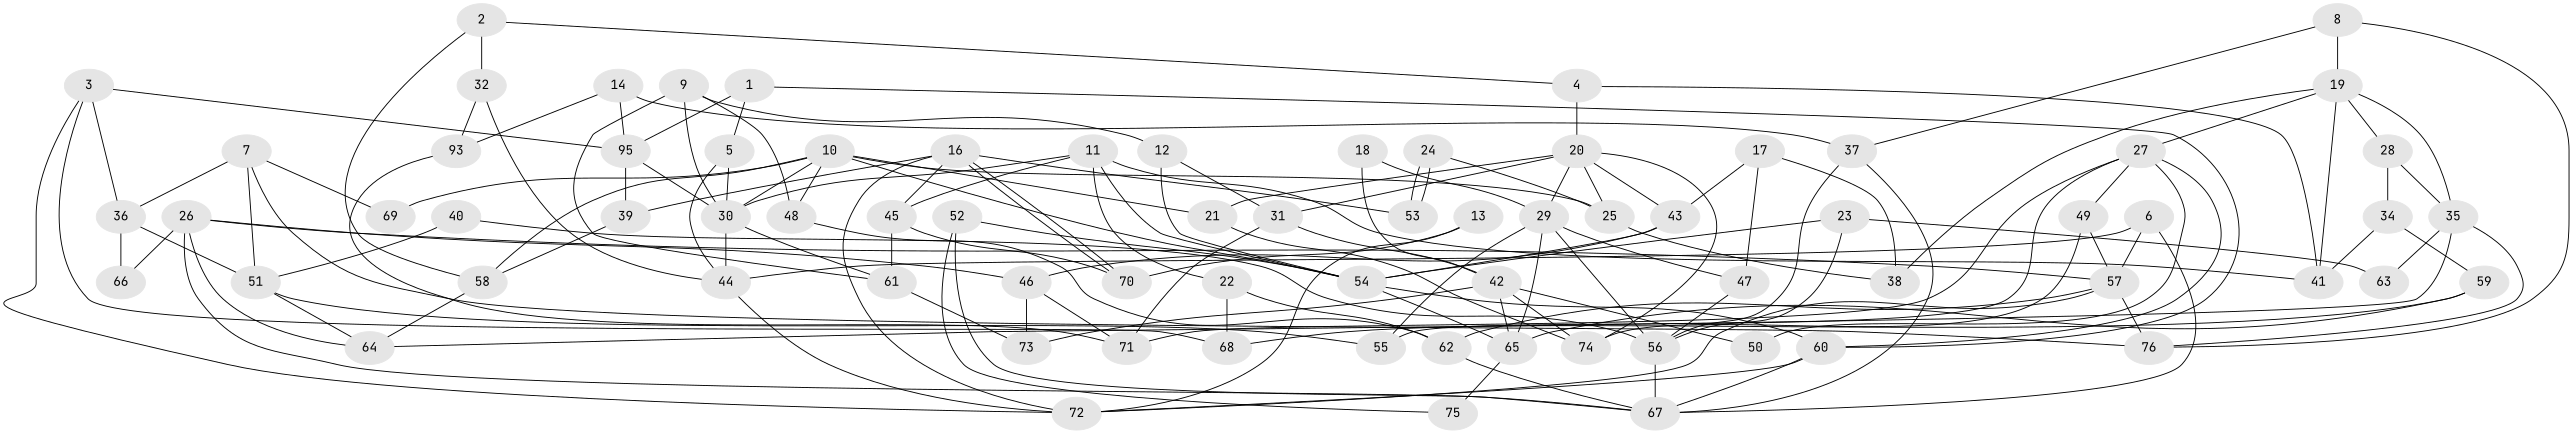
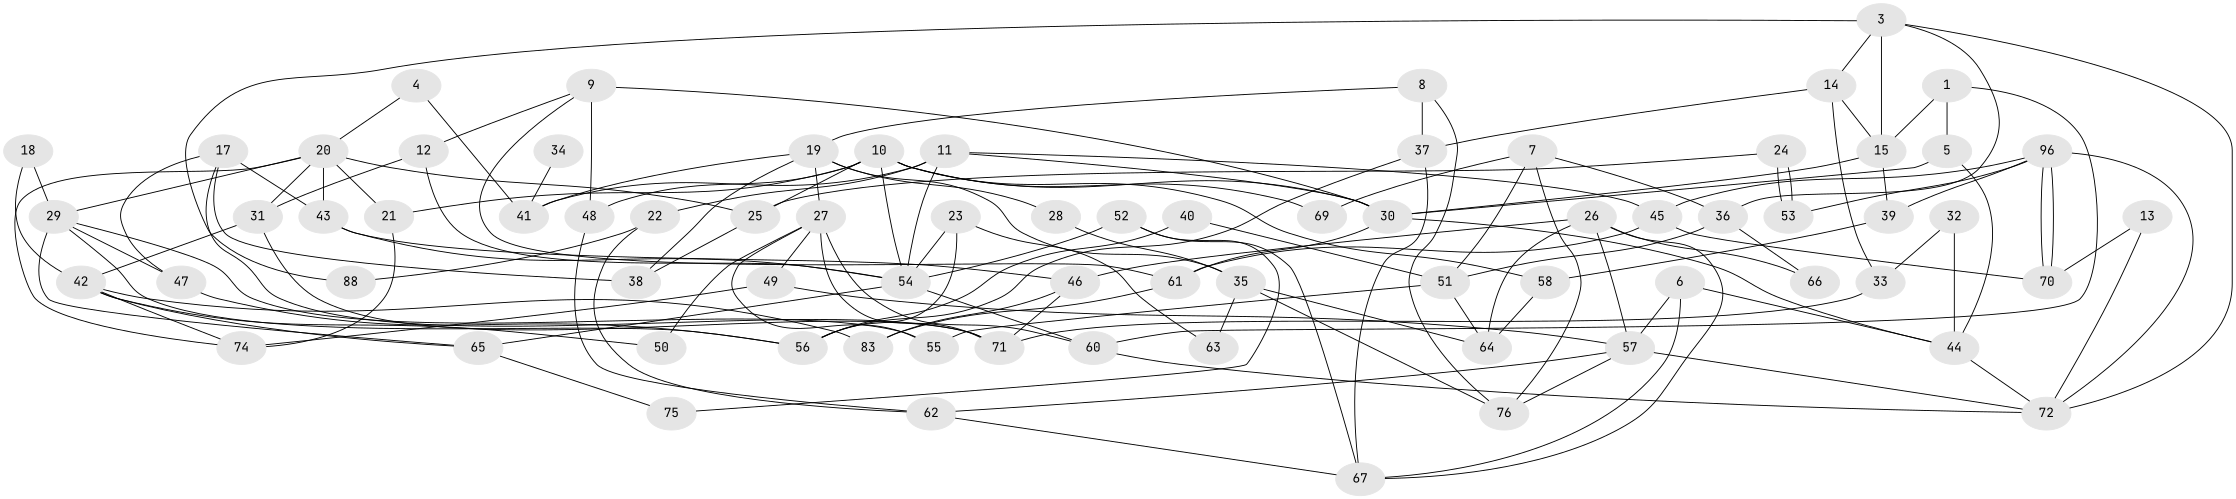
(482, 20) -> none
none -> (1856, 53)
(456, 151) -> (1881, 282)
(626, 151) -> (1881, 151)
(955, 151) -> (2047, 151)
(2388, 184) -> none
(2484, 282) -> none
none -> (548, 326)
(1027, 348) -> (868, 348)
(1227, 348) -> (351, 282)
(1740, 383) -> none
(1655, 385) -> none
